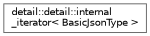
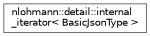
(75, 18) -> (75, 18)
